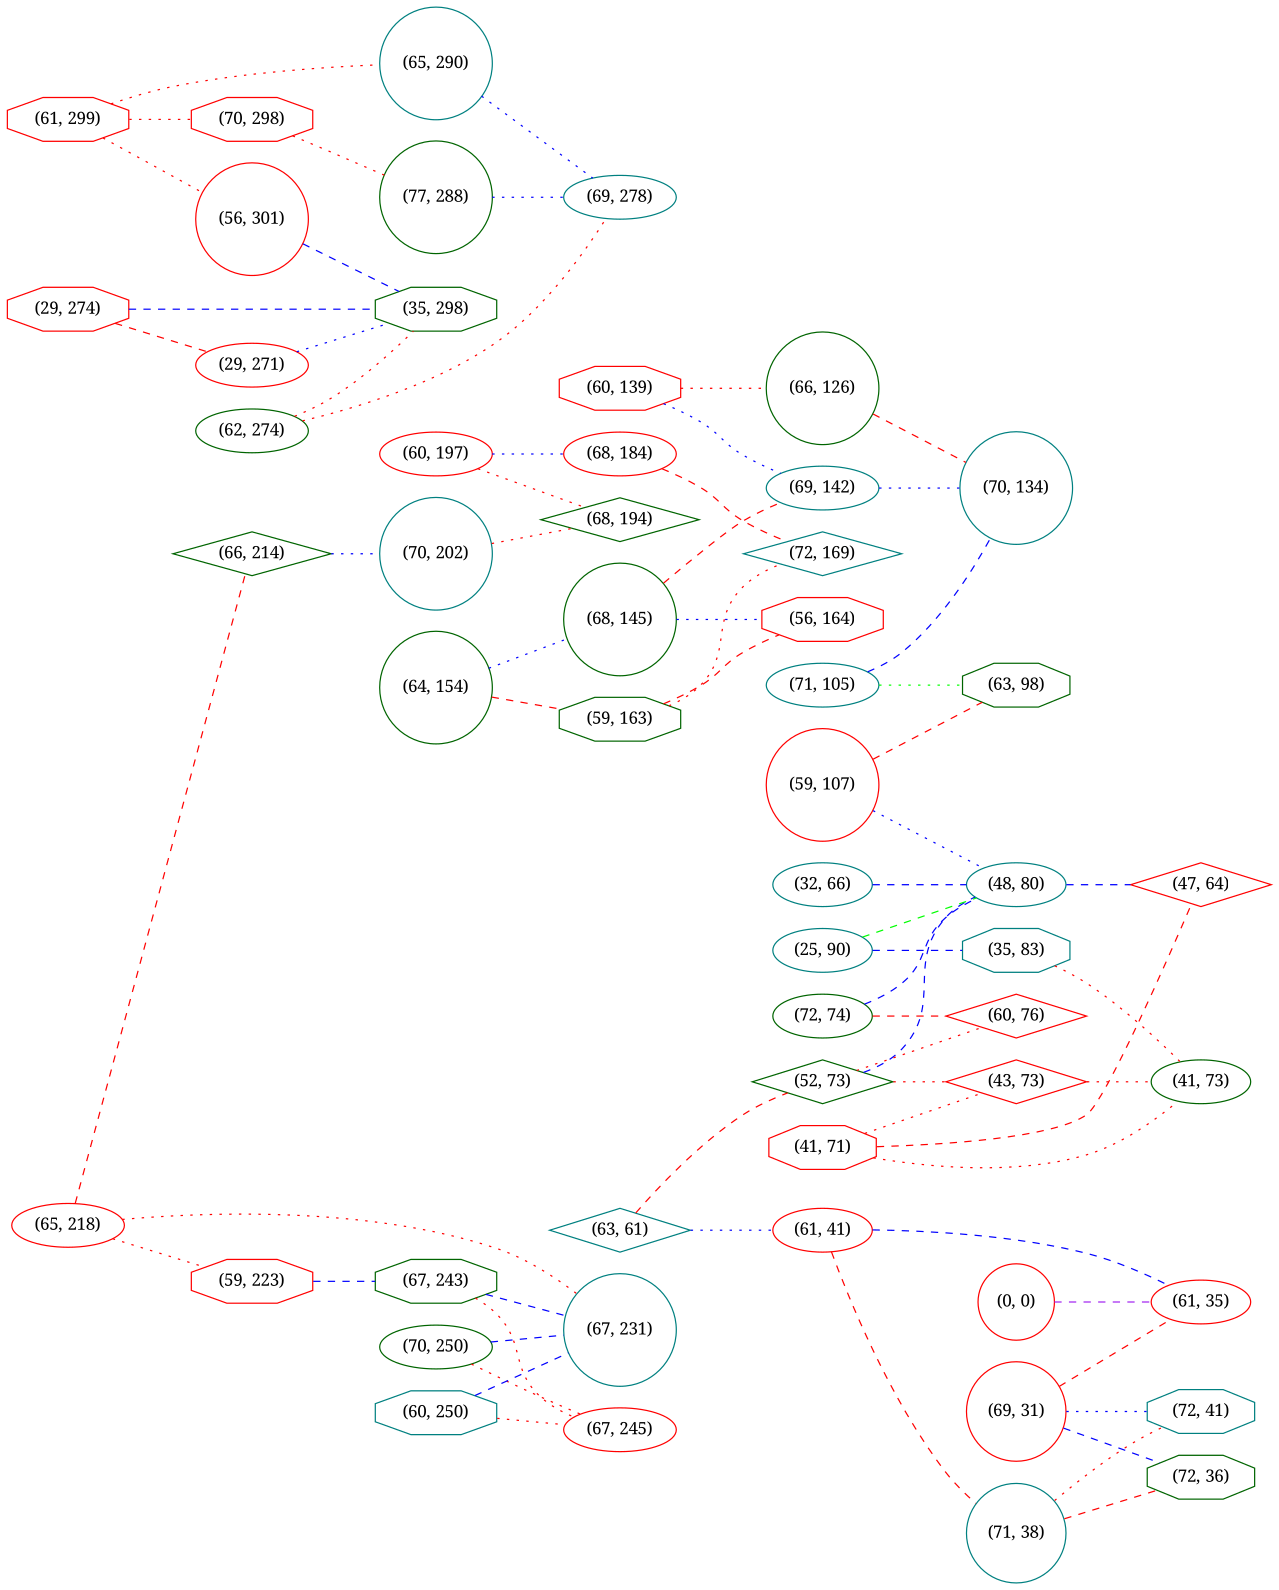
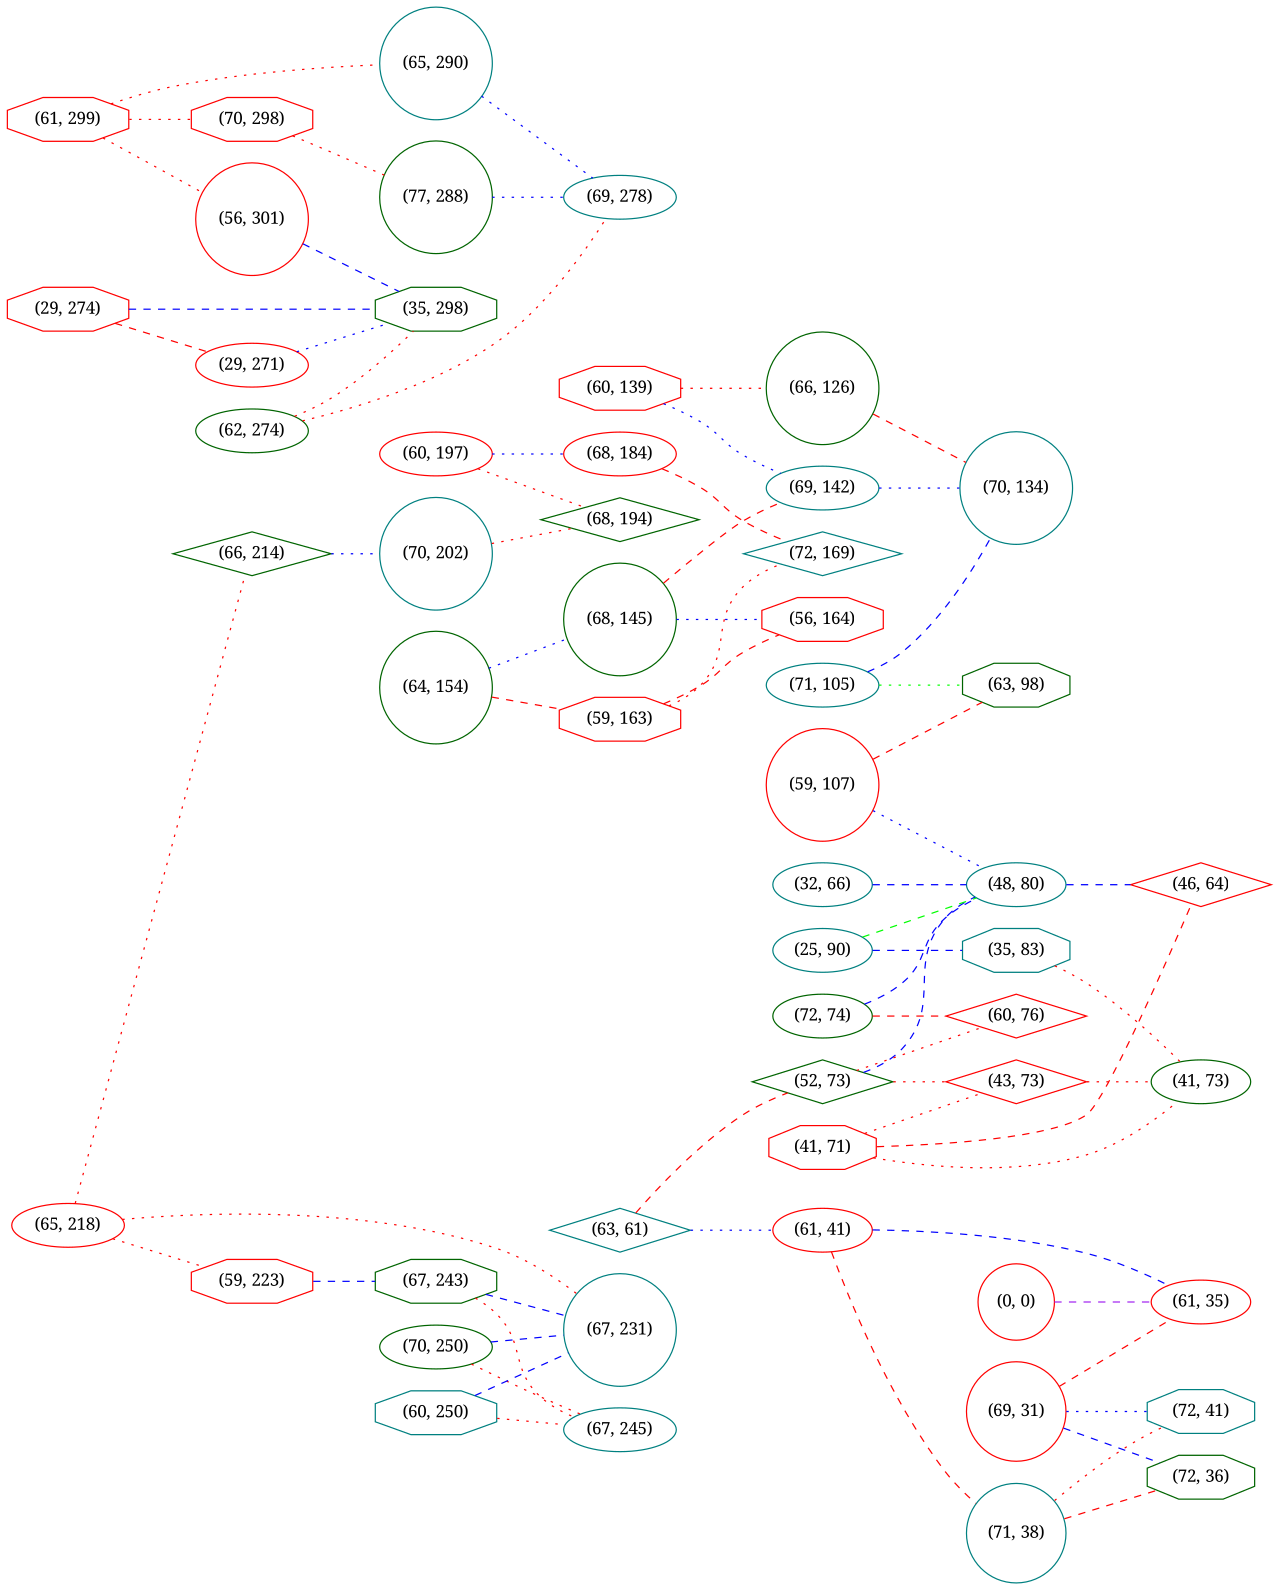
(620, 719) -> (620, 719)
(1201, 885) -> (1201, 885)
(160, 889) -> (160, 889)
(620, 1430) -> (620, 1430)
